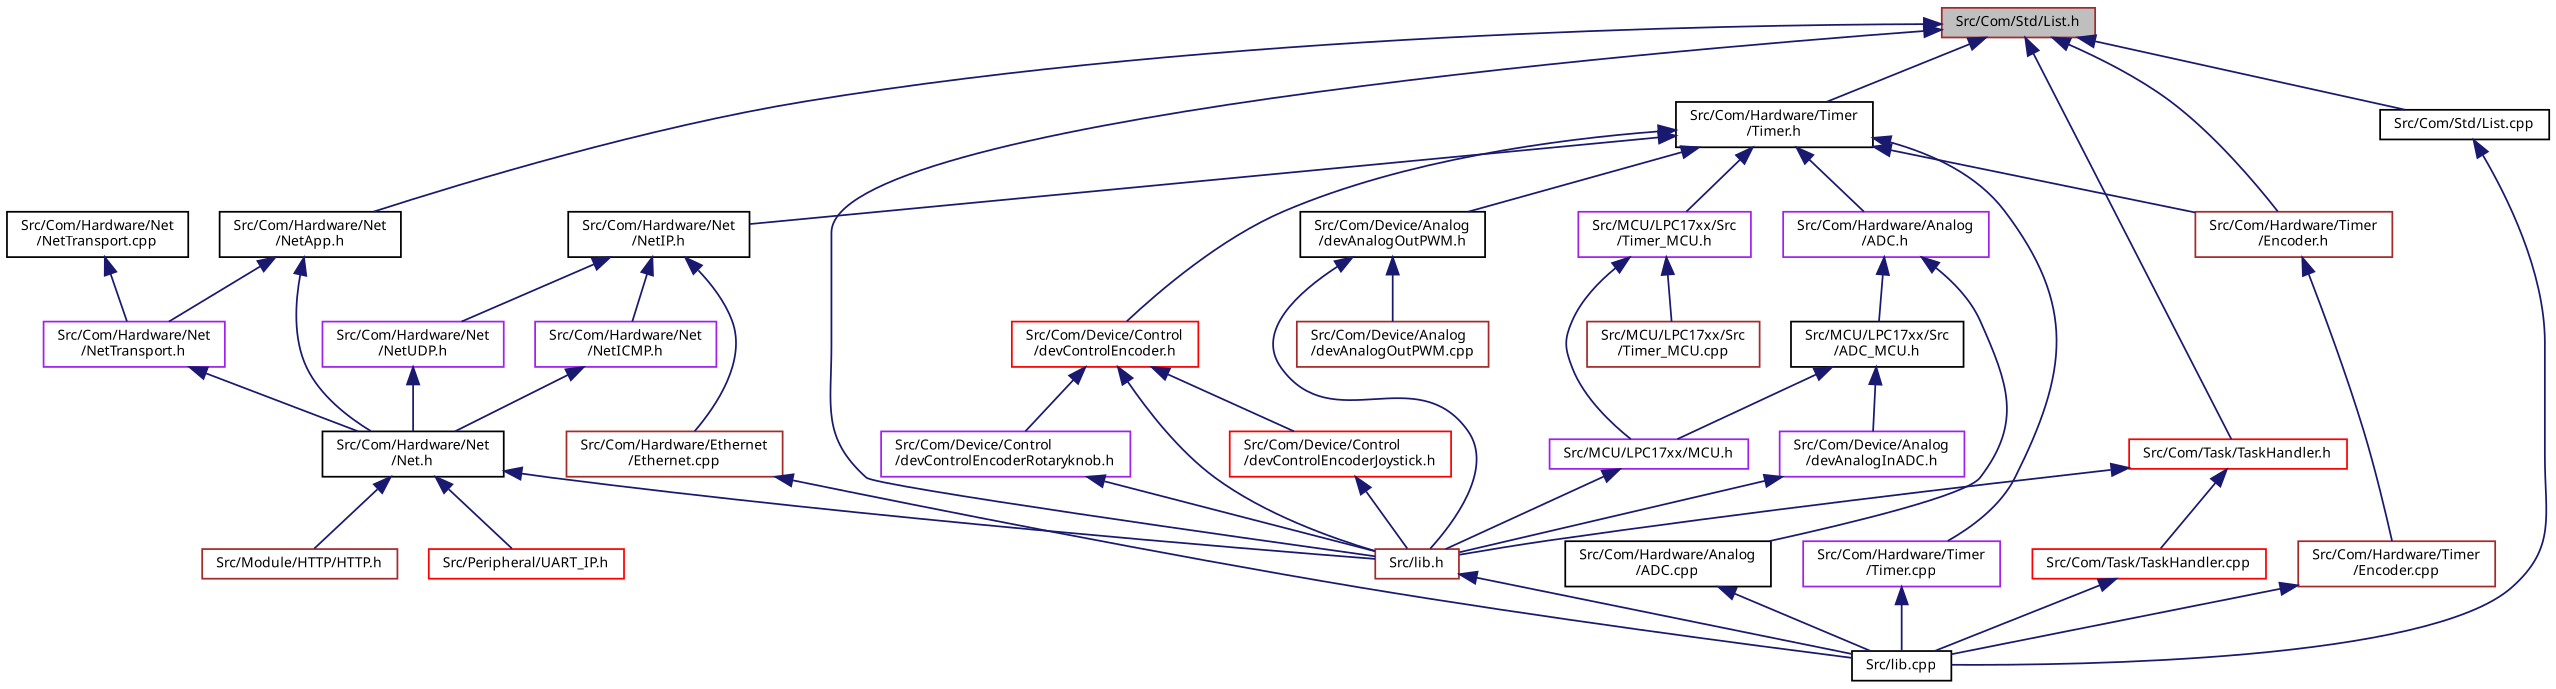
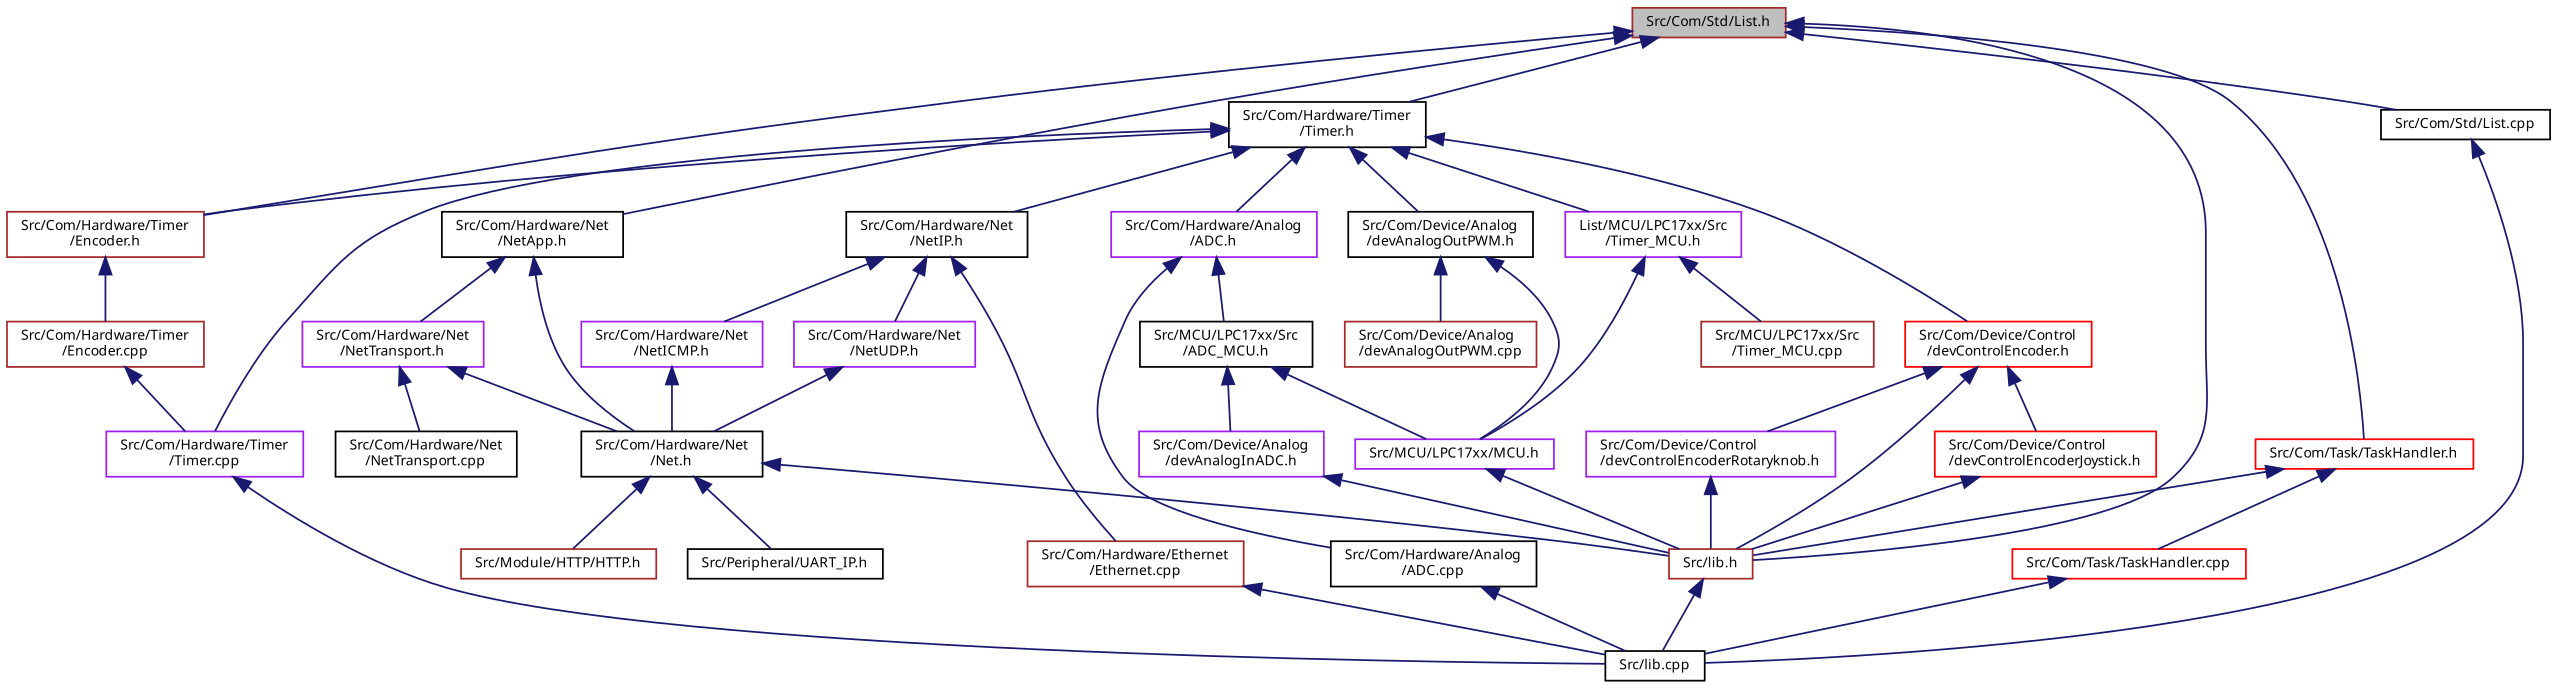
(1665, 234) -> (1653, 234)
(119, 298) -> (412, 408)
(1376, 399) -> (1556, 358)
(526, 564) -> (785, 564)
(2116, 622) -> (161, 406)
